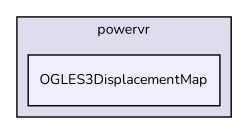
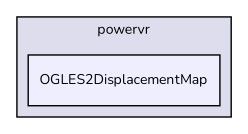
(124, 80) -> (124, 80)
